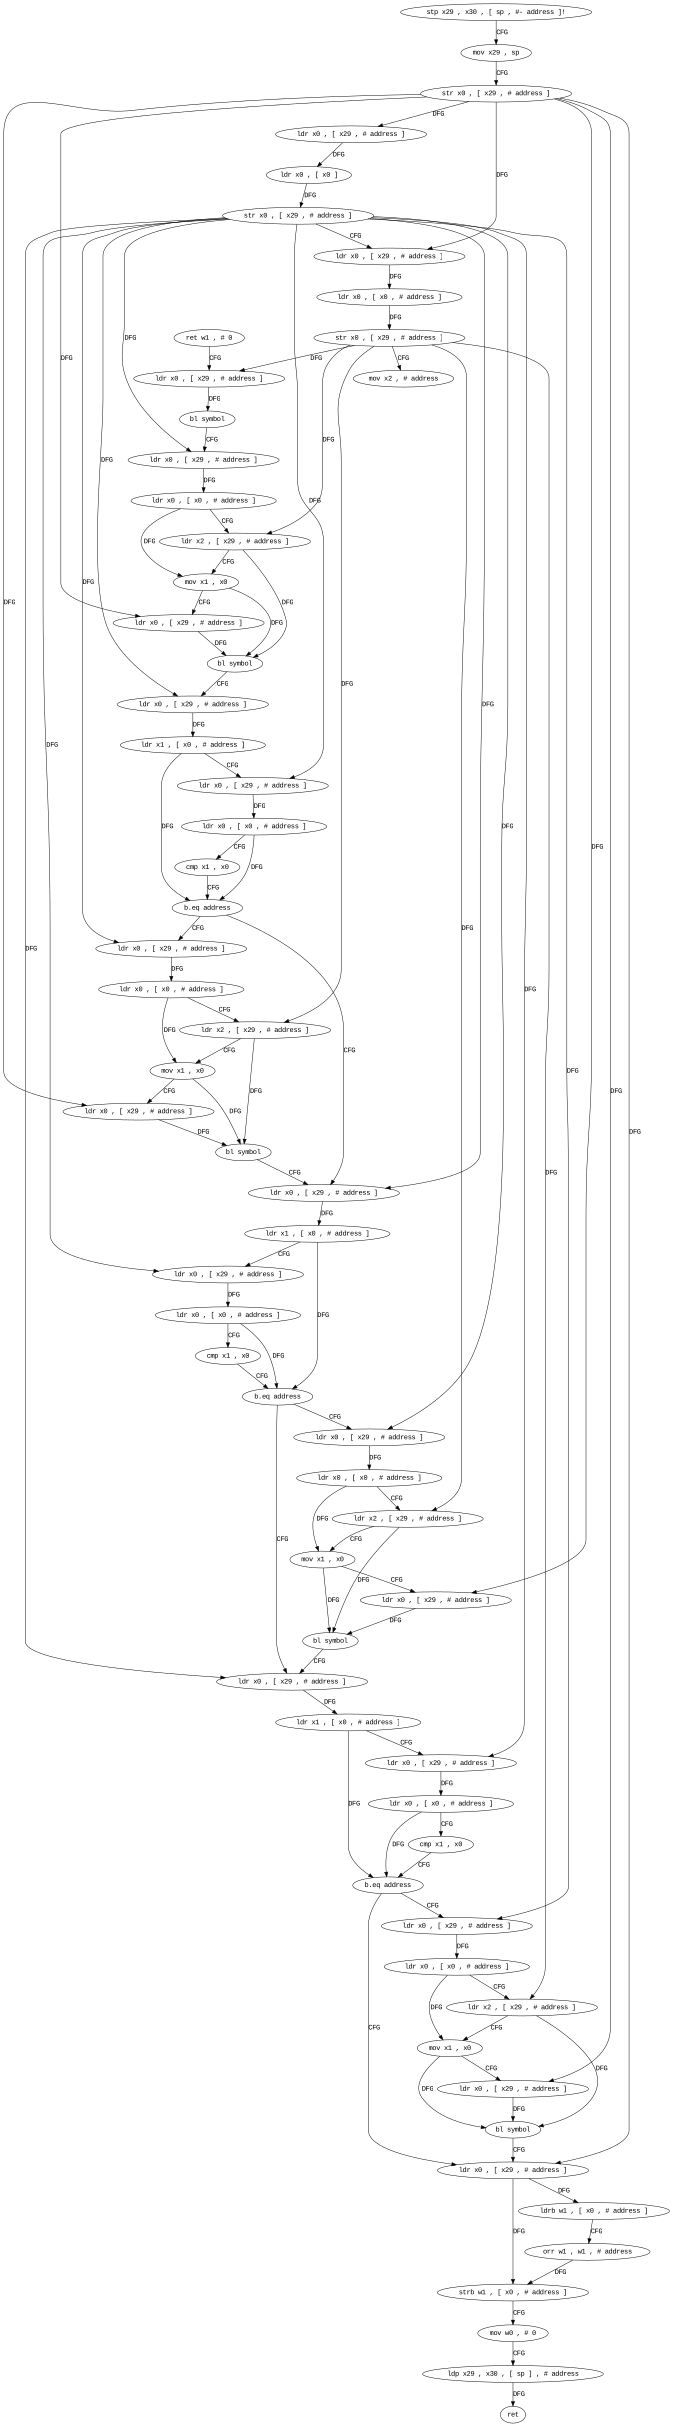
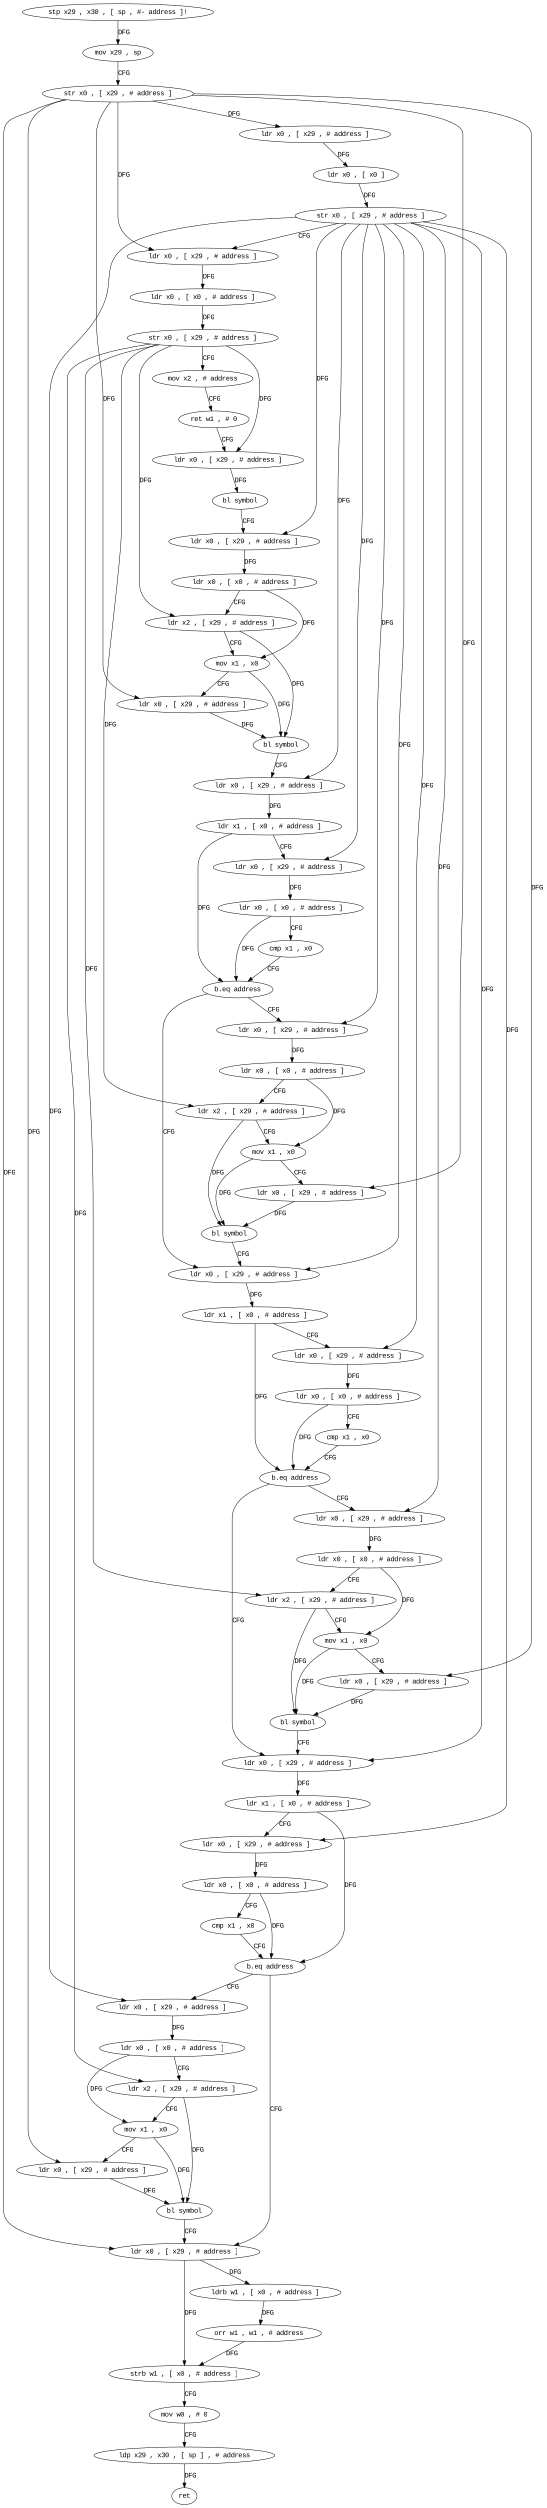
(502, 33) -> (124, 33)
none -> (208, 397)
(597, 2231) -> (268, 2313)
